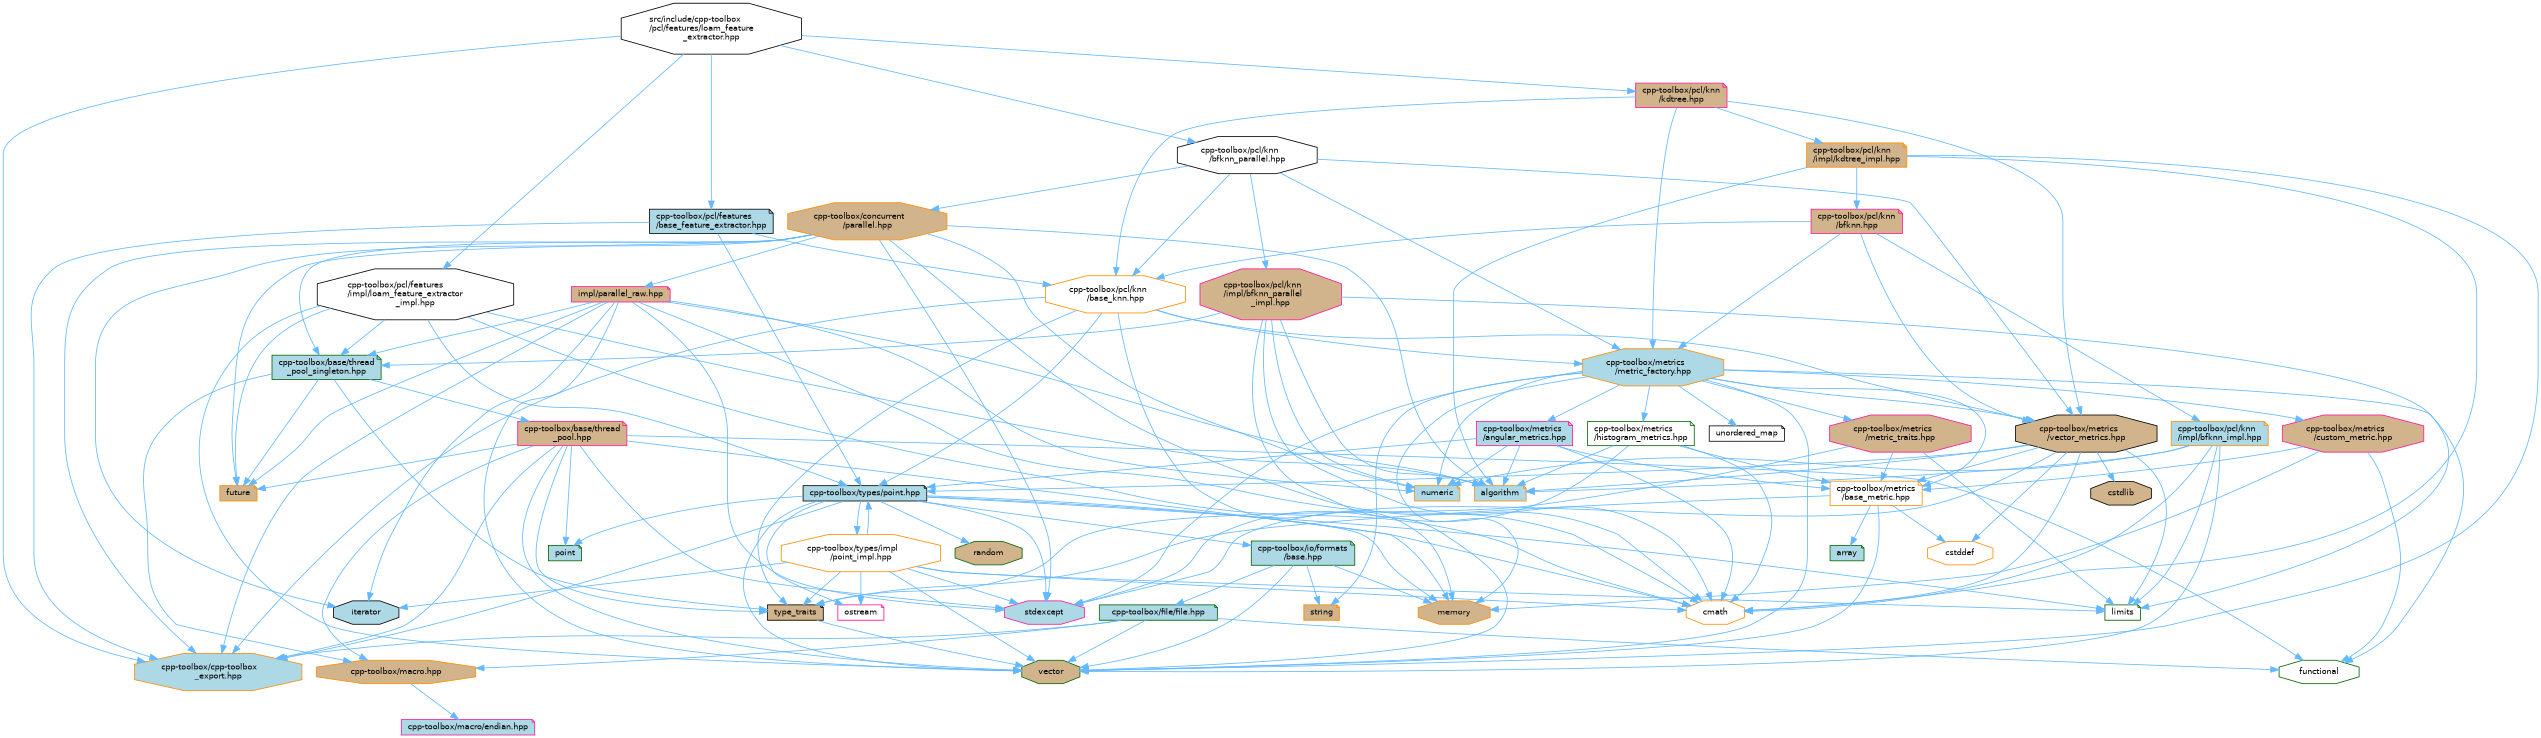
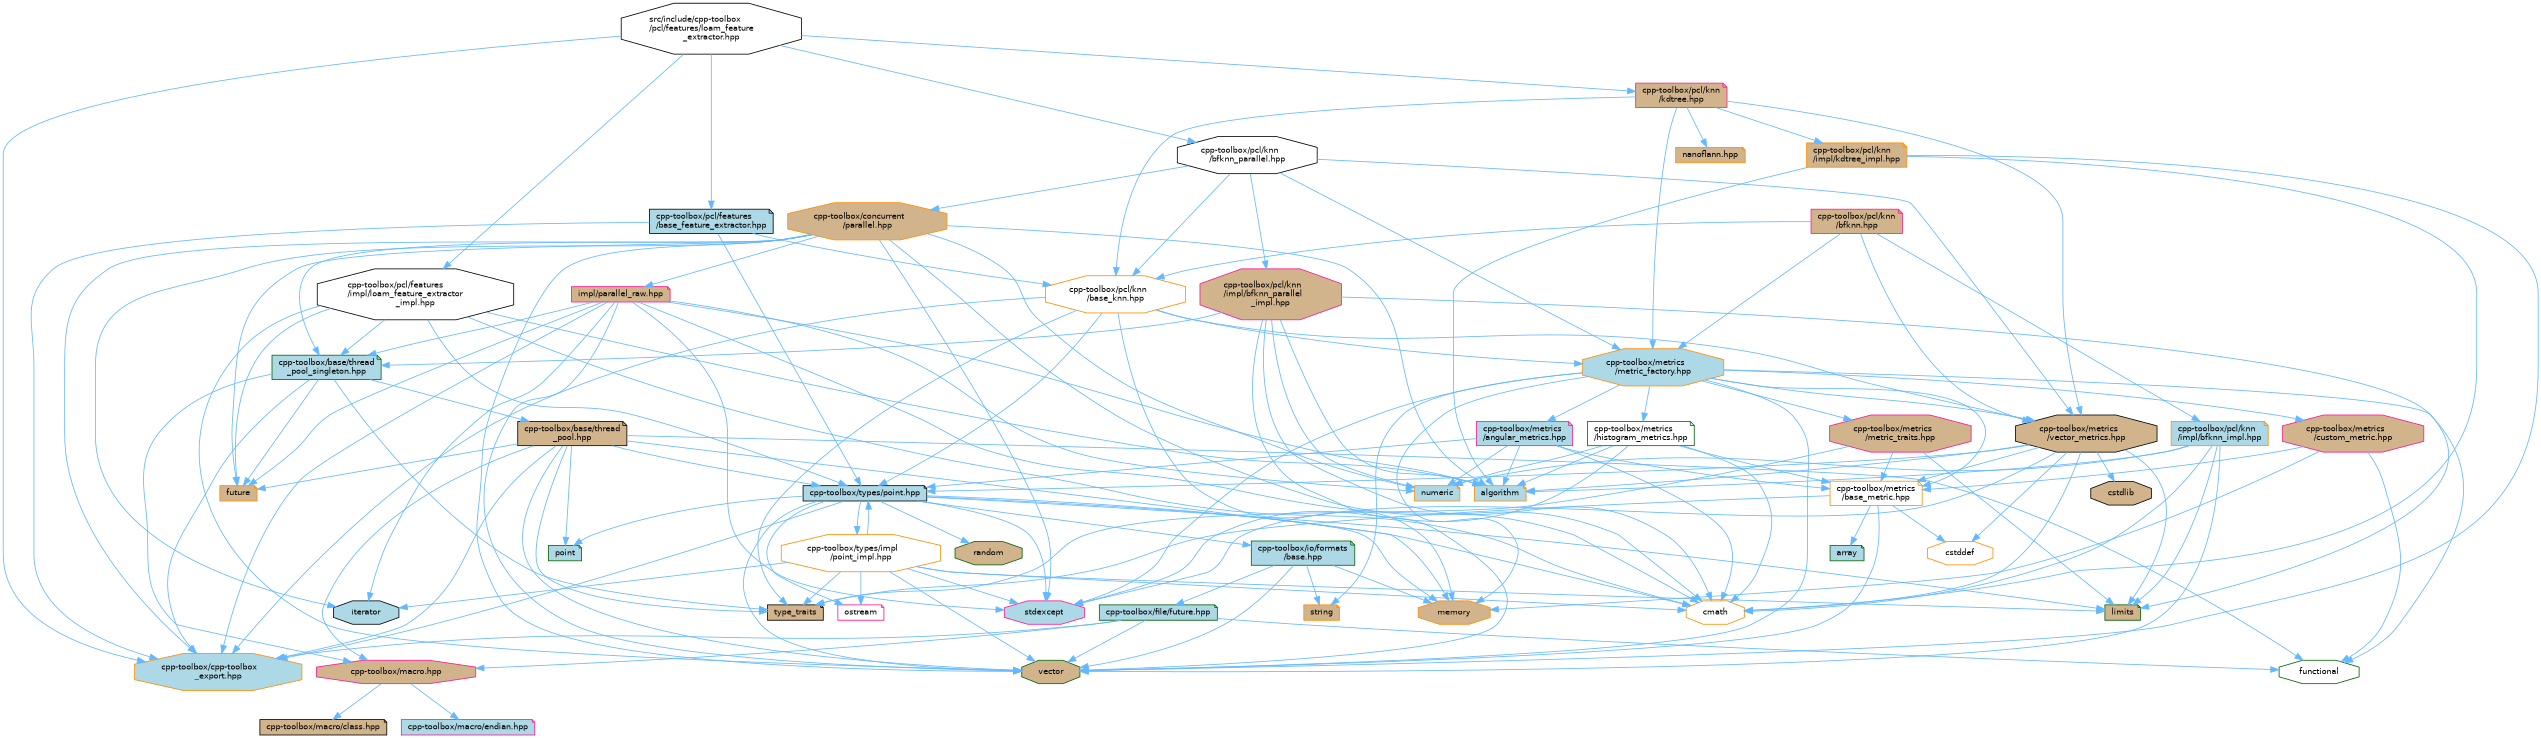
none -> (1710, 155)
(1857, 184) -> none
(1487, 403) -> (1525, 466)
(572, 434) -> (572, 434)
(1747, 434) -> none
none -> (199, 506)
(751, 580) -> (712, 467)
(1158, 613) -> (1158, 613)
(2123, 613) -> (2123, 613)
(926, 646) -> (484, 563)
(396, 672) -> (396, 672)
none -> (323, 727)
